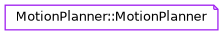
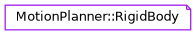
(112, 18) -> (98, 18)
